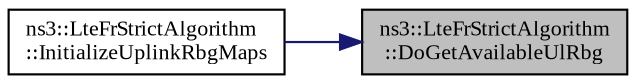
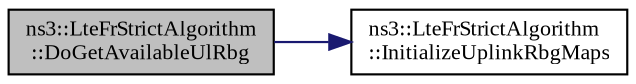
(312, 42) -> (302, 42)
